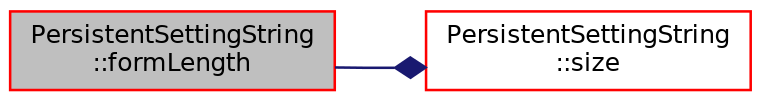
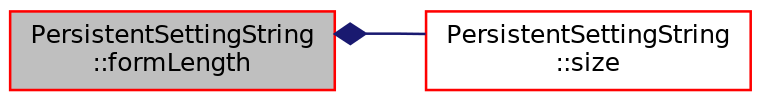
(365, 68) -> (396, 34)
